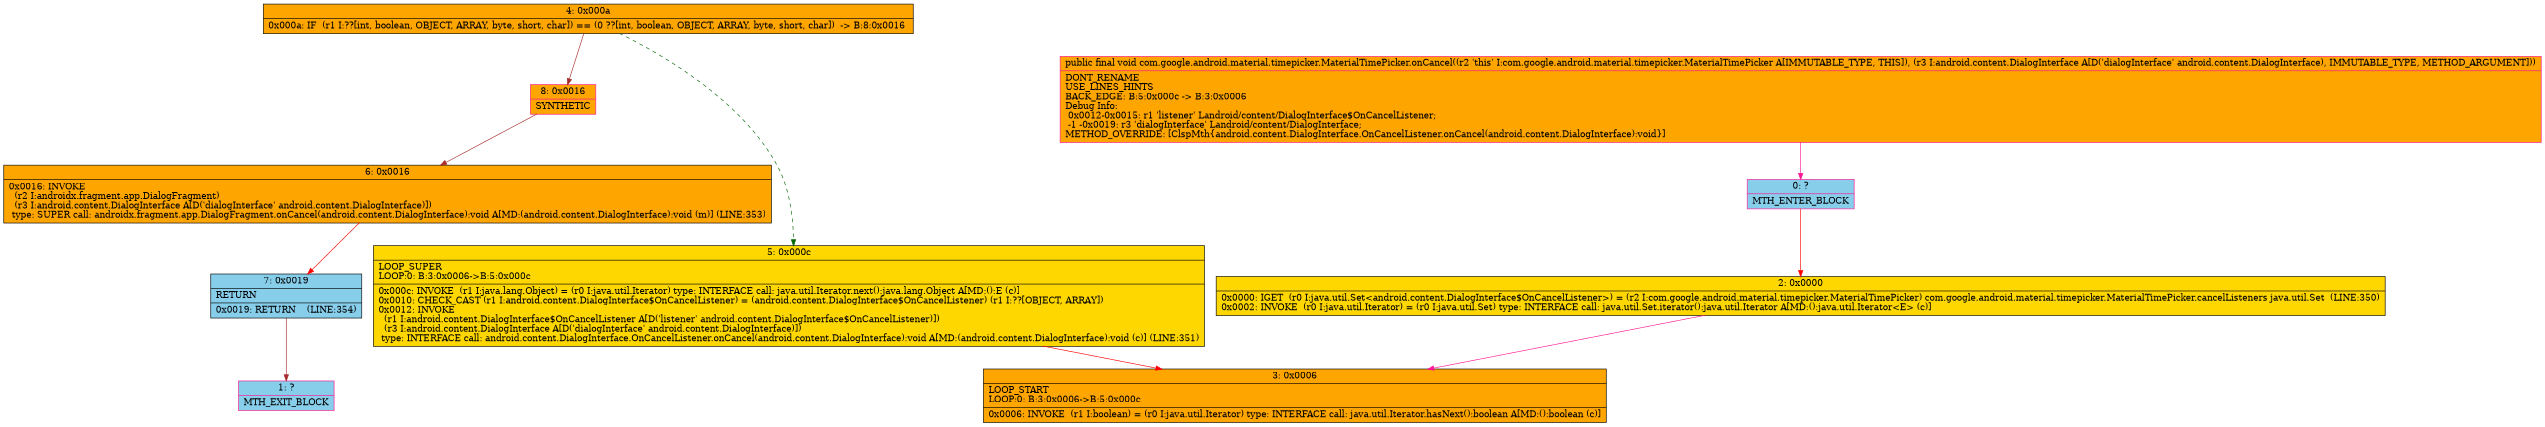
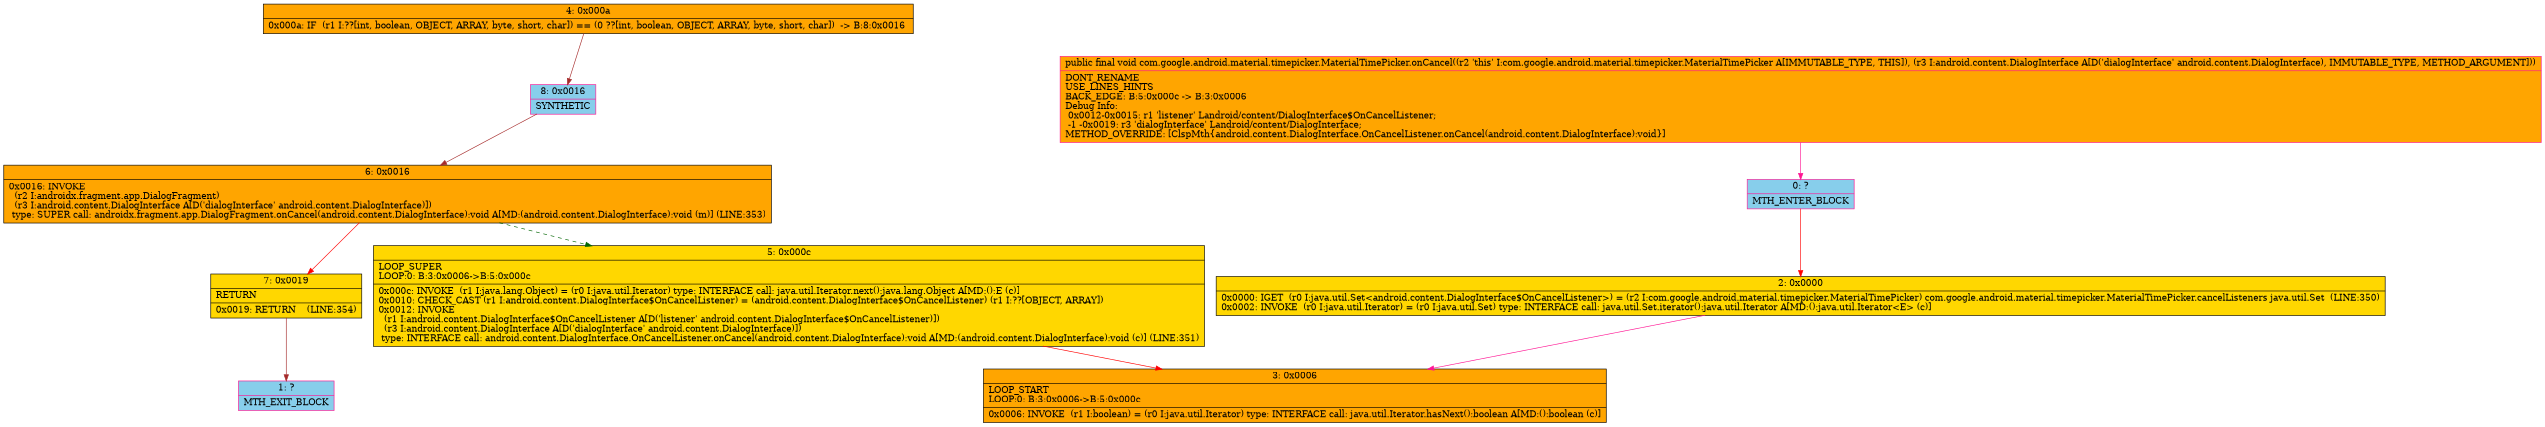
(563, 99) -> (563, 99)
(737, 114) -> (543, 234)
(286, 296) -> (286, 296)
